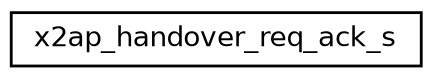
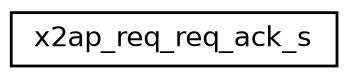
(216, 39) -> (174, 39)
